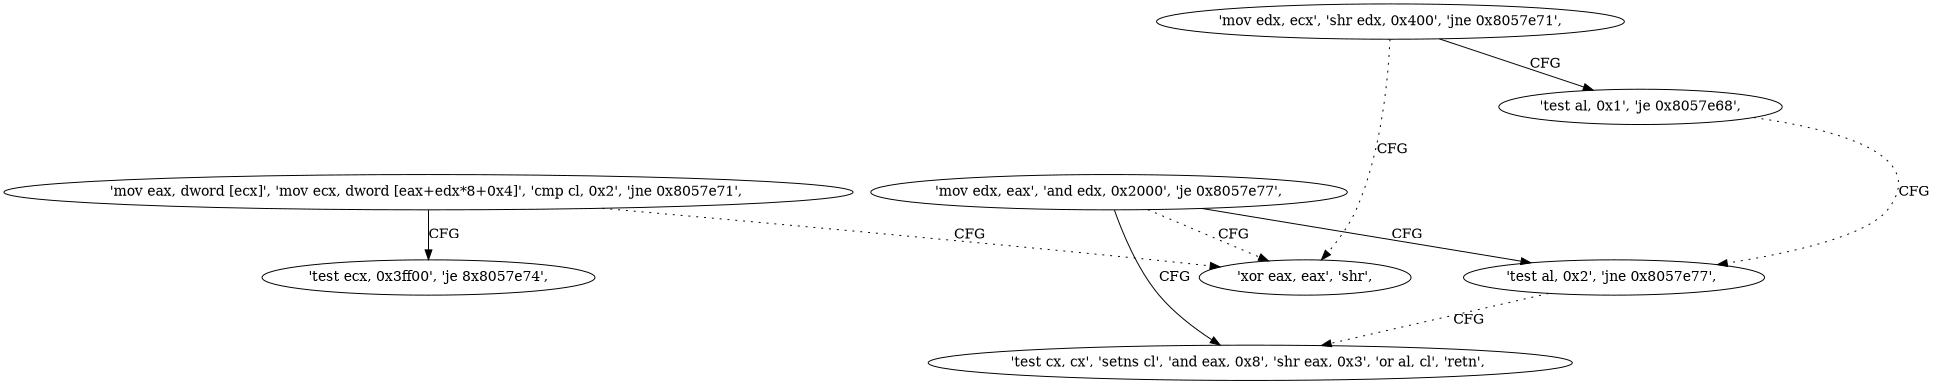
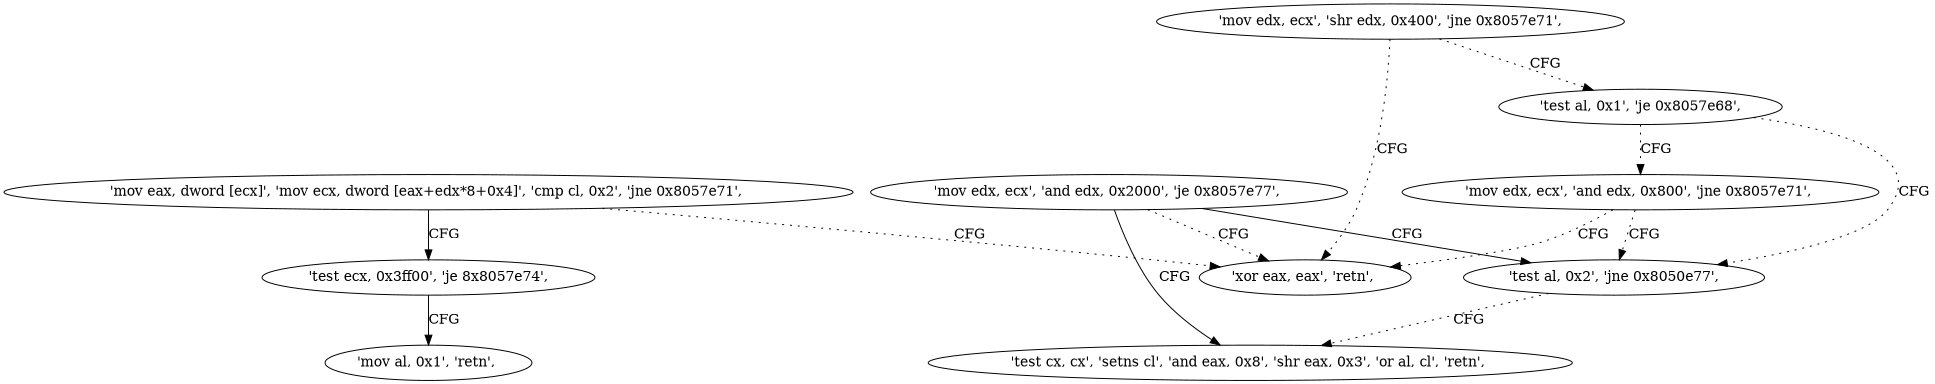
(1512, 63) -> (1512, 63)
(1109, 192) -> (1109, 192)
none -> (1640, 192)
(1305, 277) -> (1305, 277)
(1614, 277) -> (1614, 277)
none -> (429, 363)
